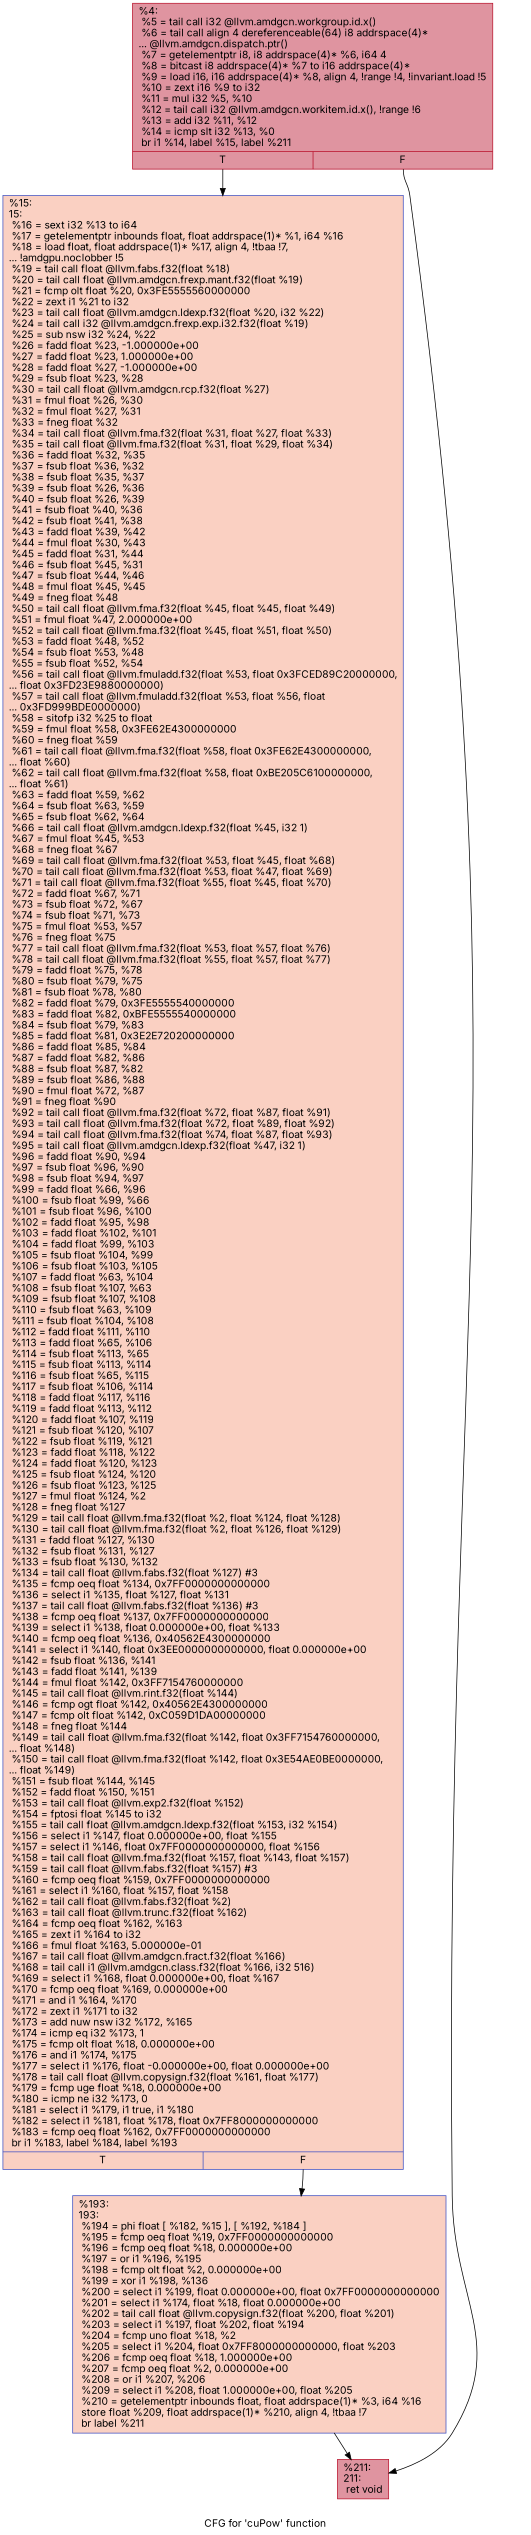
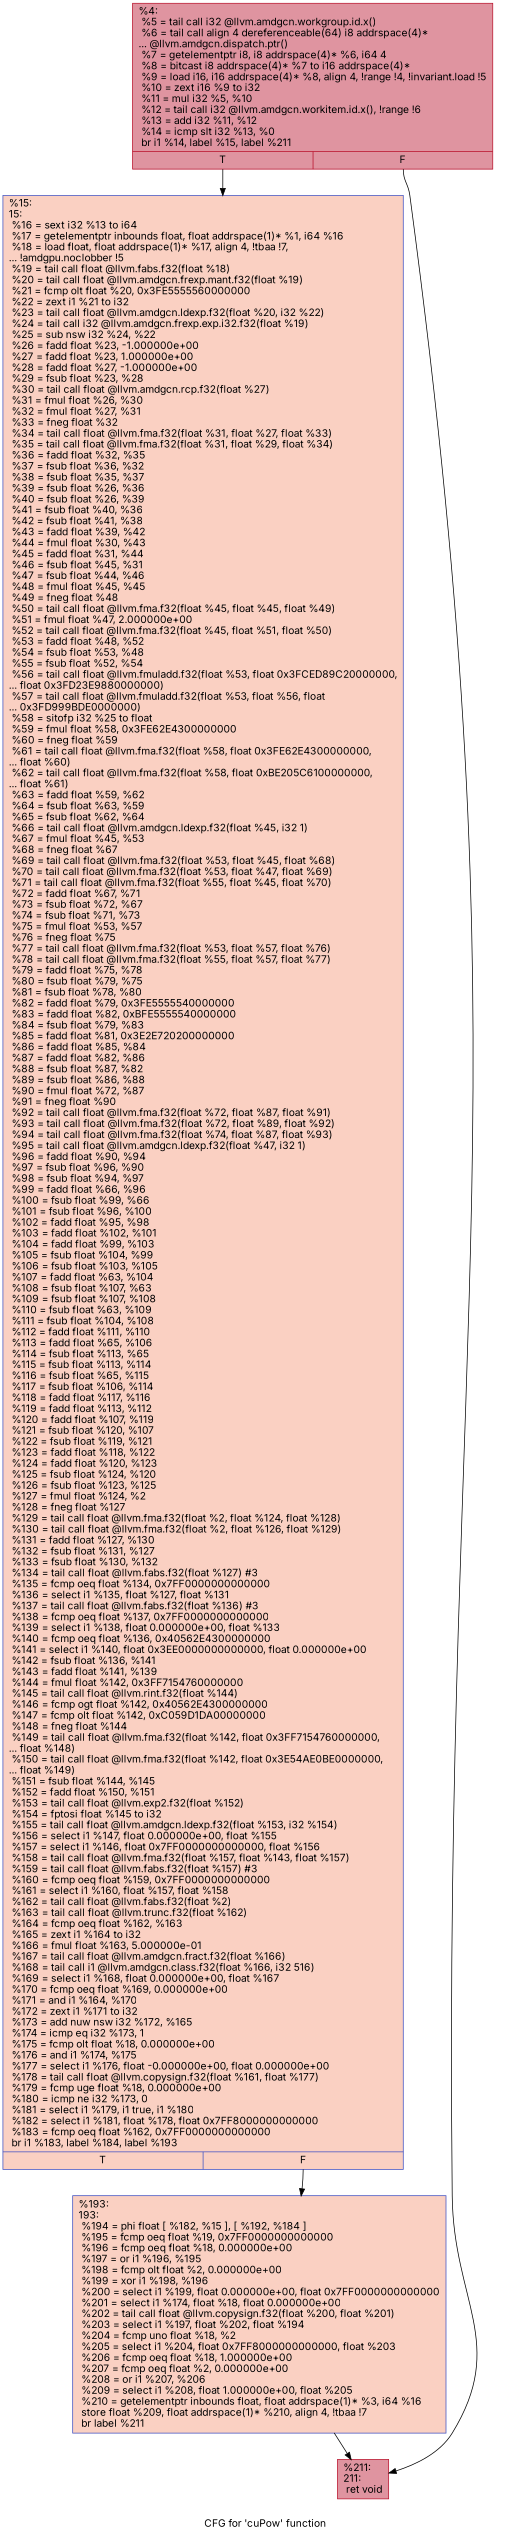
(144, 2281) -> (144, 2281)
